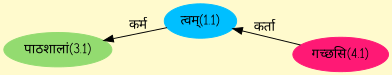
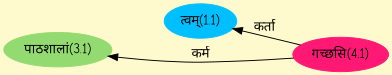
(140, 33) -> (206, 62)
